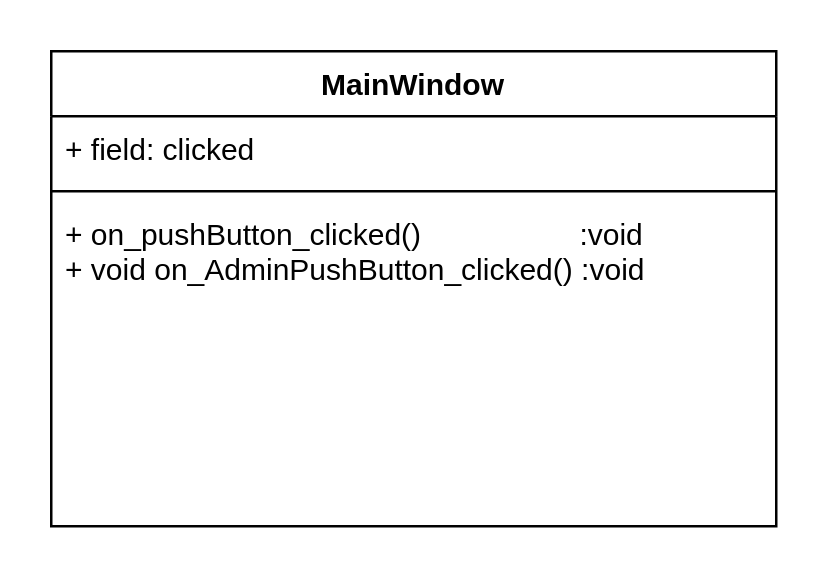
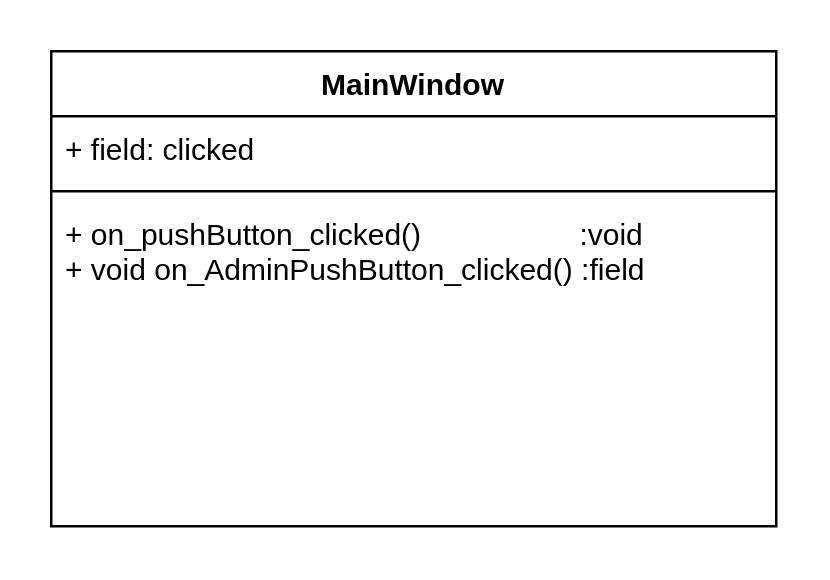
(422, 235) -> (422, 235)
